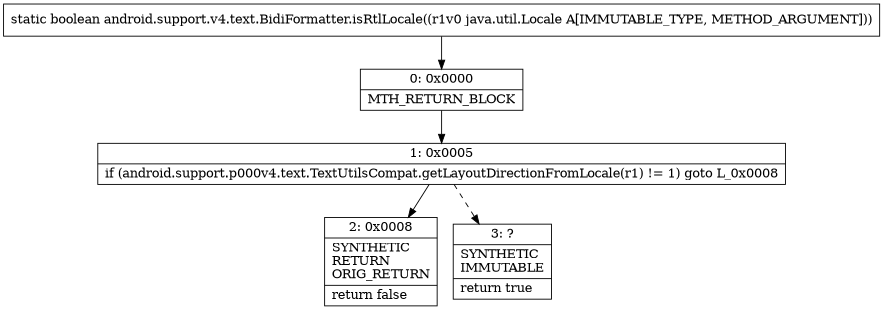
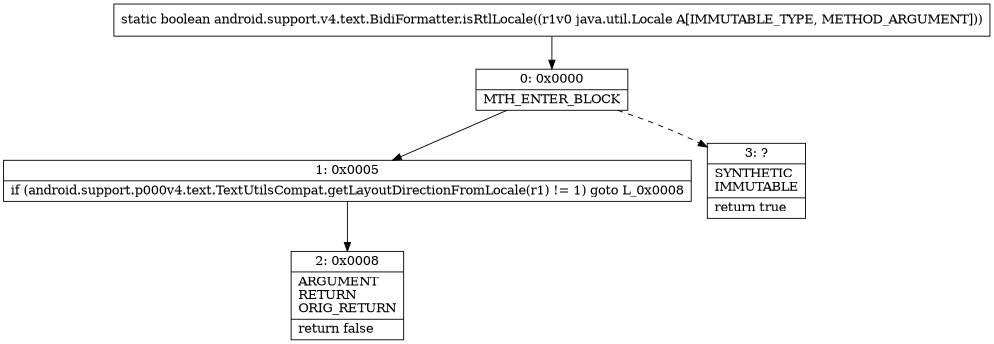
(442, 100) -> (552, 100)
(464, 200) -> (659, 125)
(371, 248) -> (338, 282)
